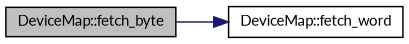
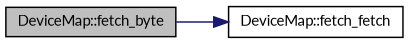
(316, 22) -> (316, 22)
